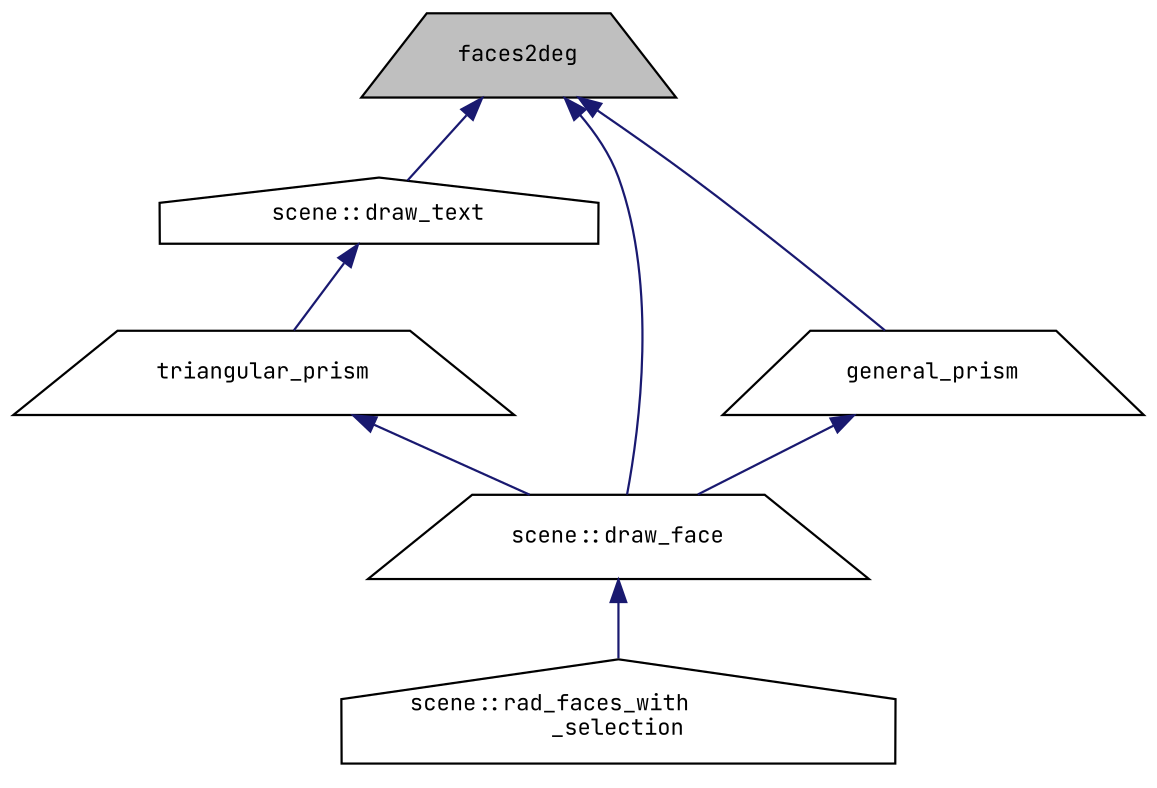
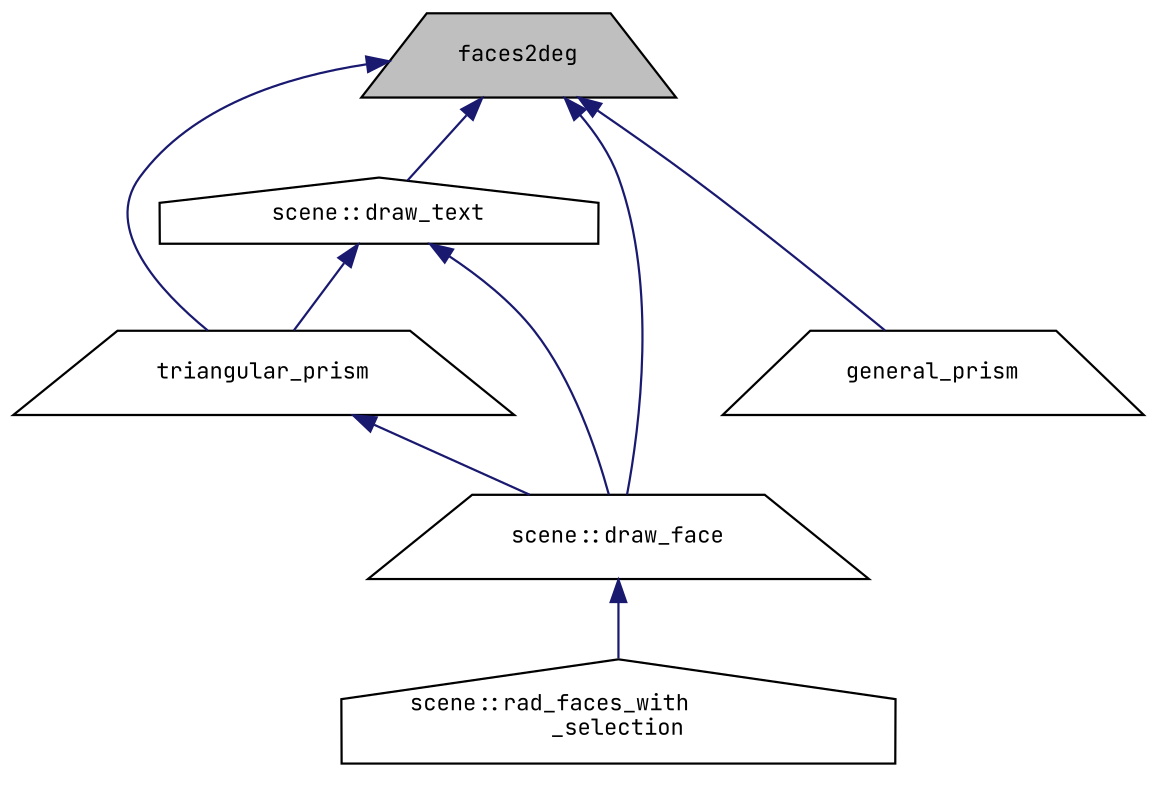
none -> (165, 149)
(766, 460) -> (553, 359)
